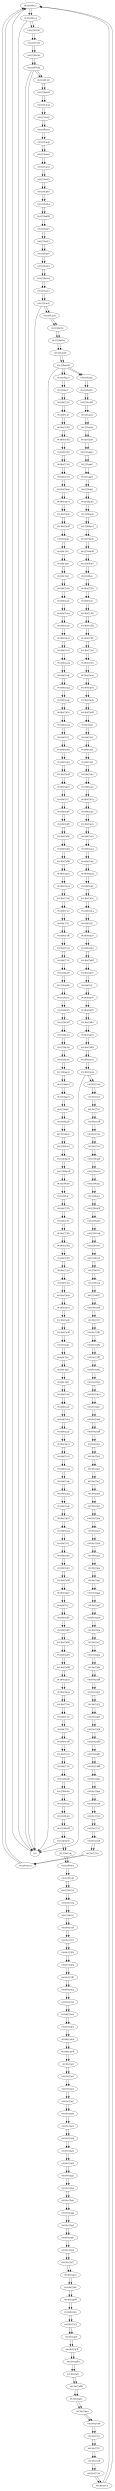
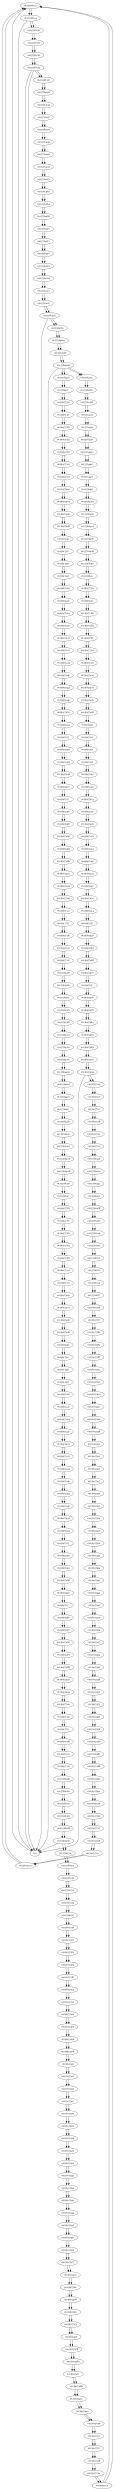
(35, 1077) -> (42, 1083)
